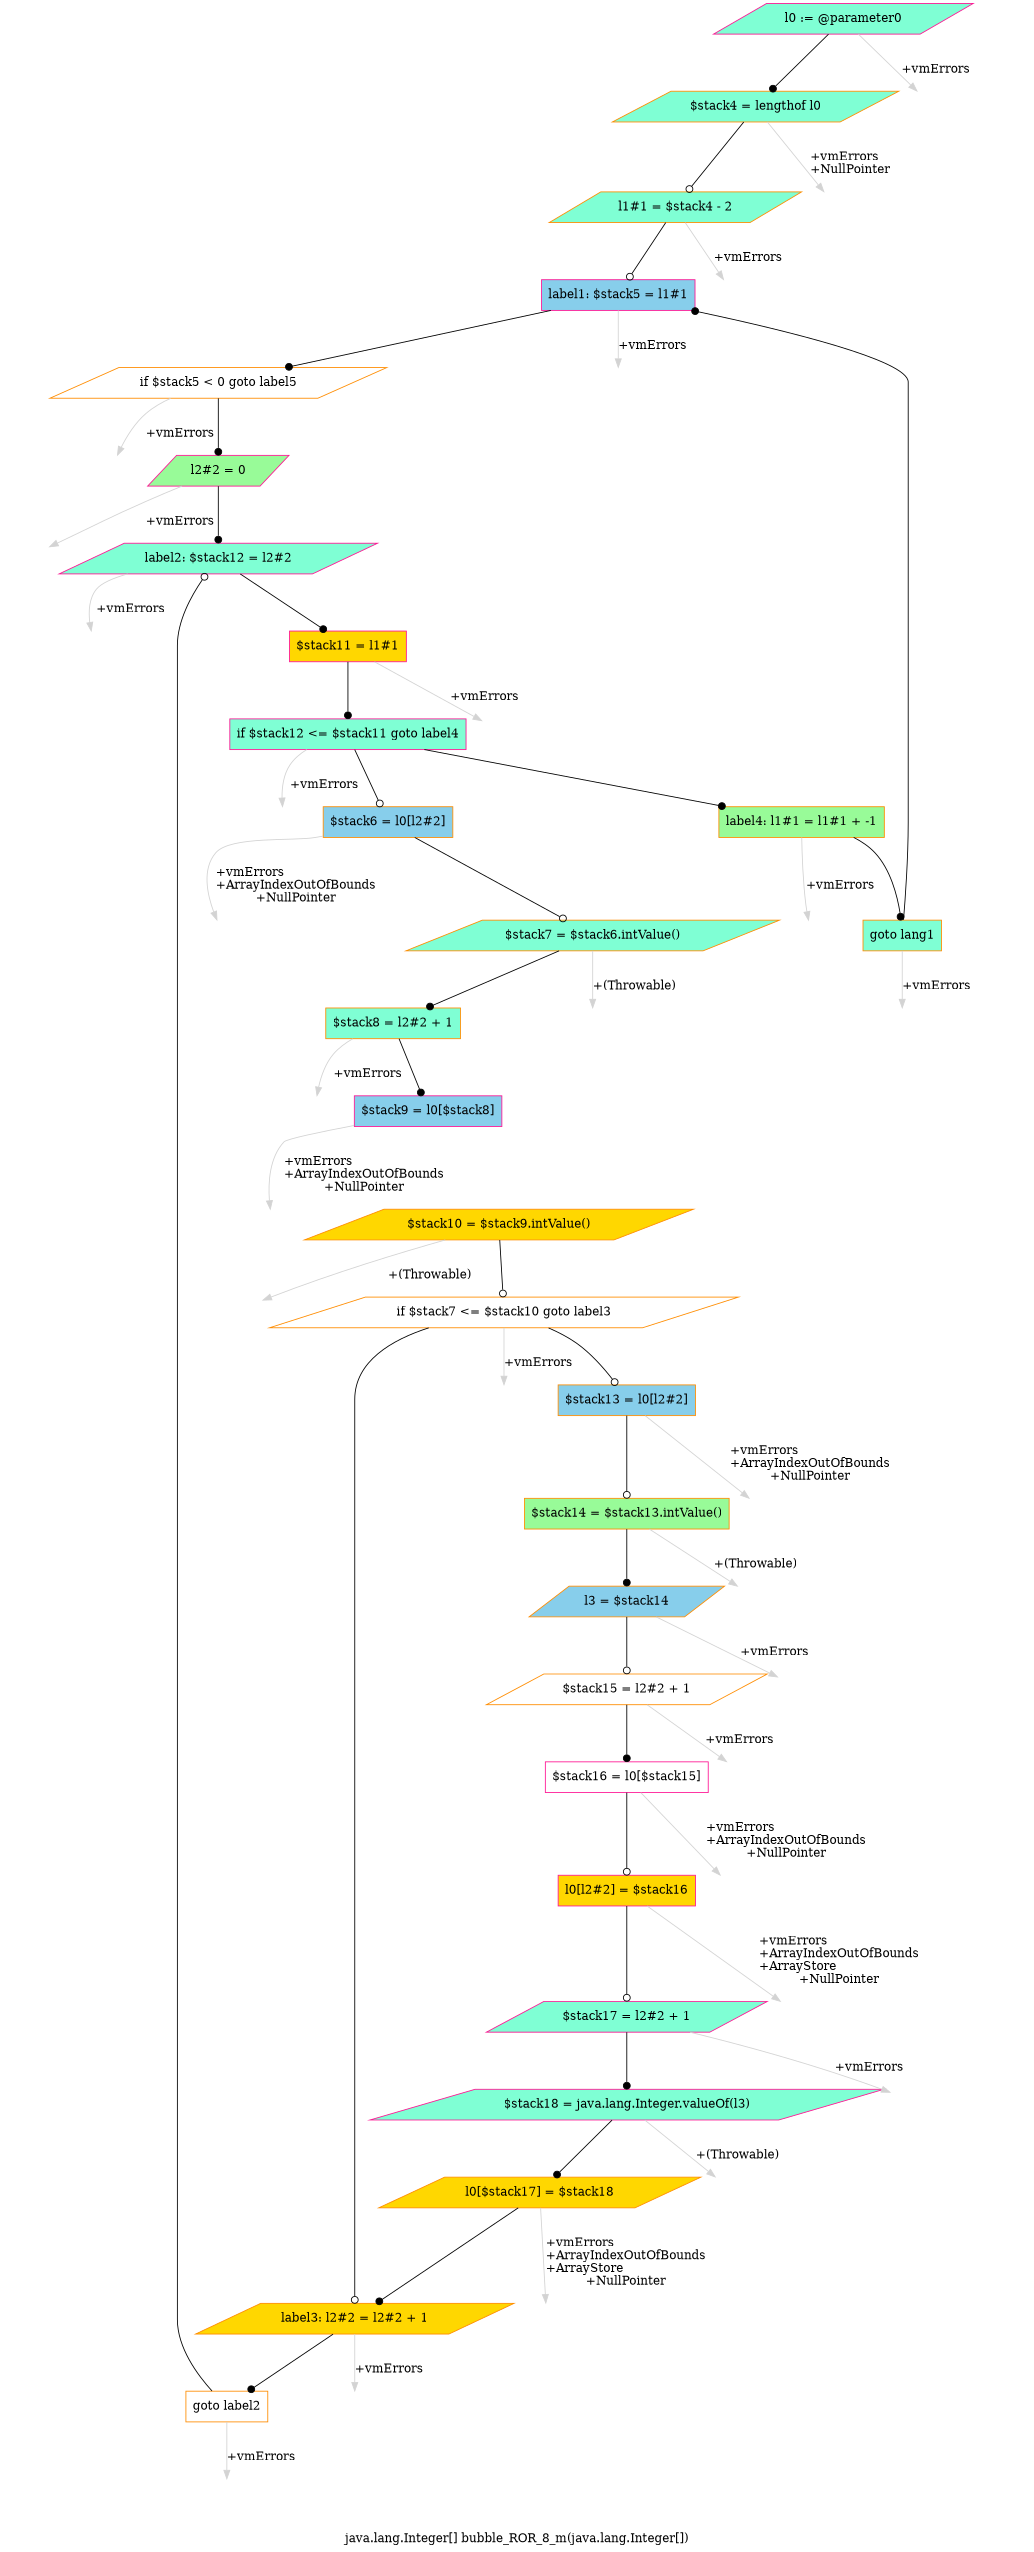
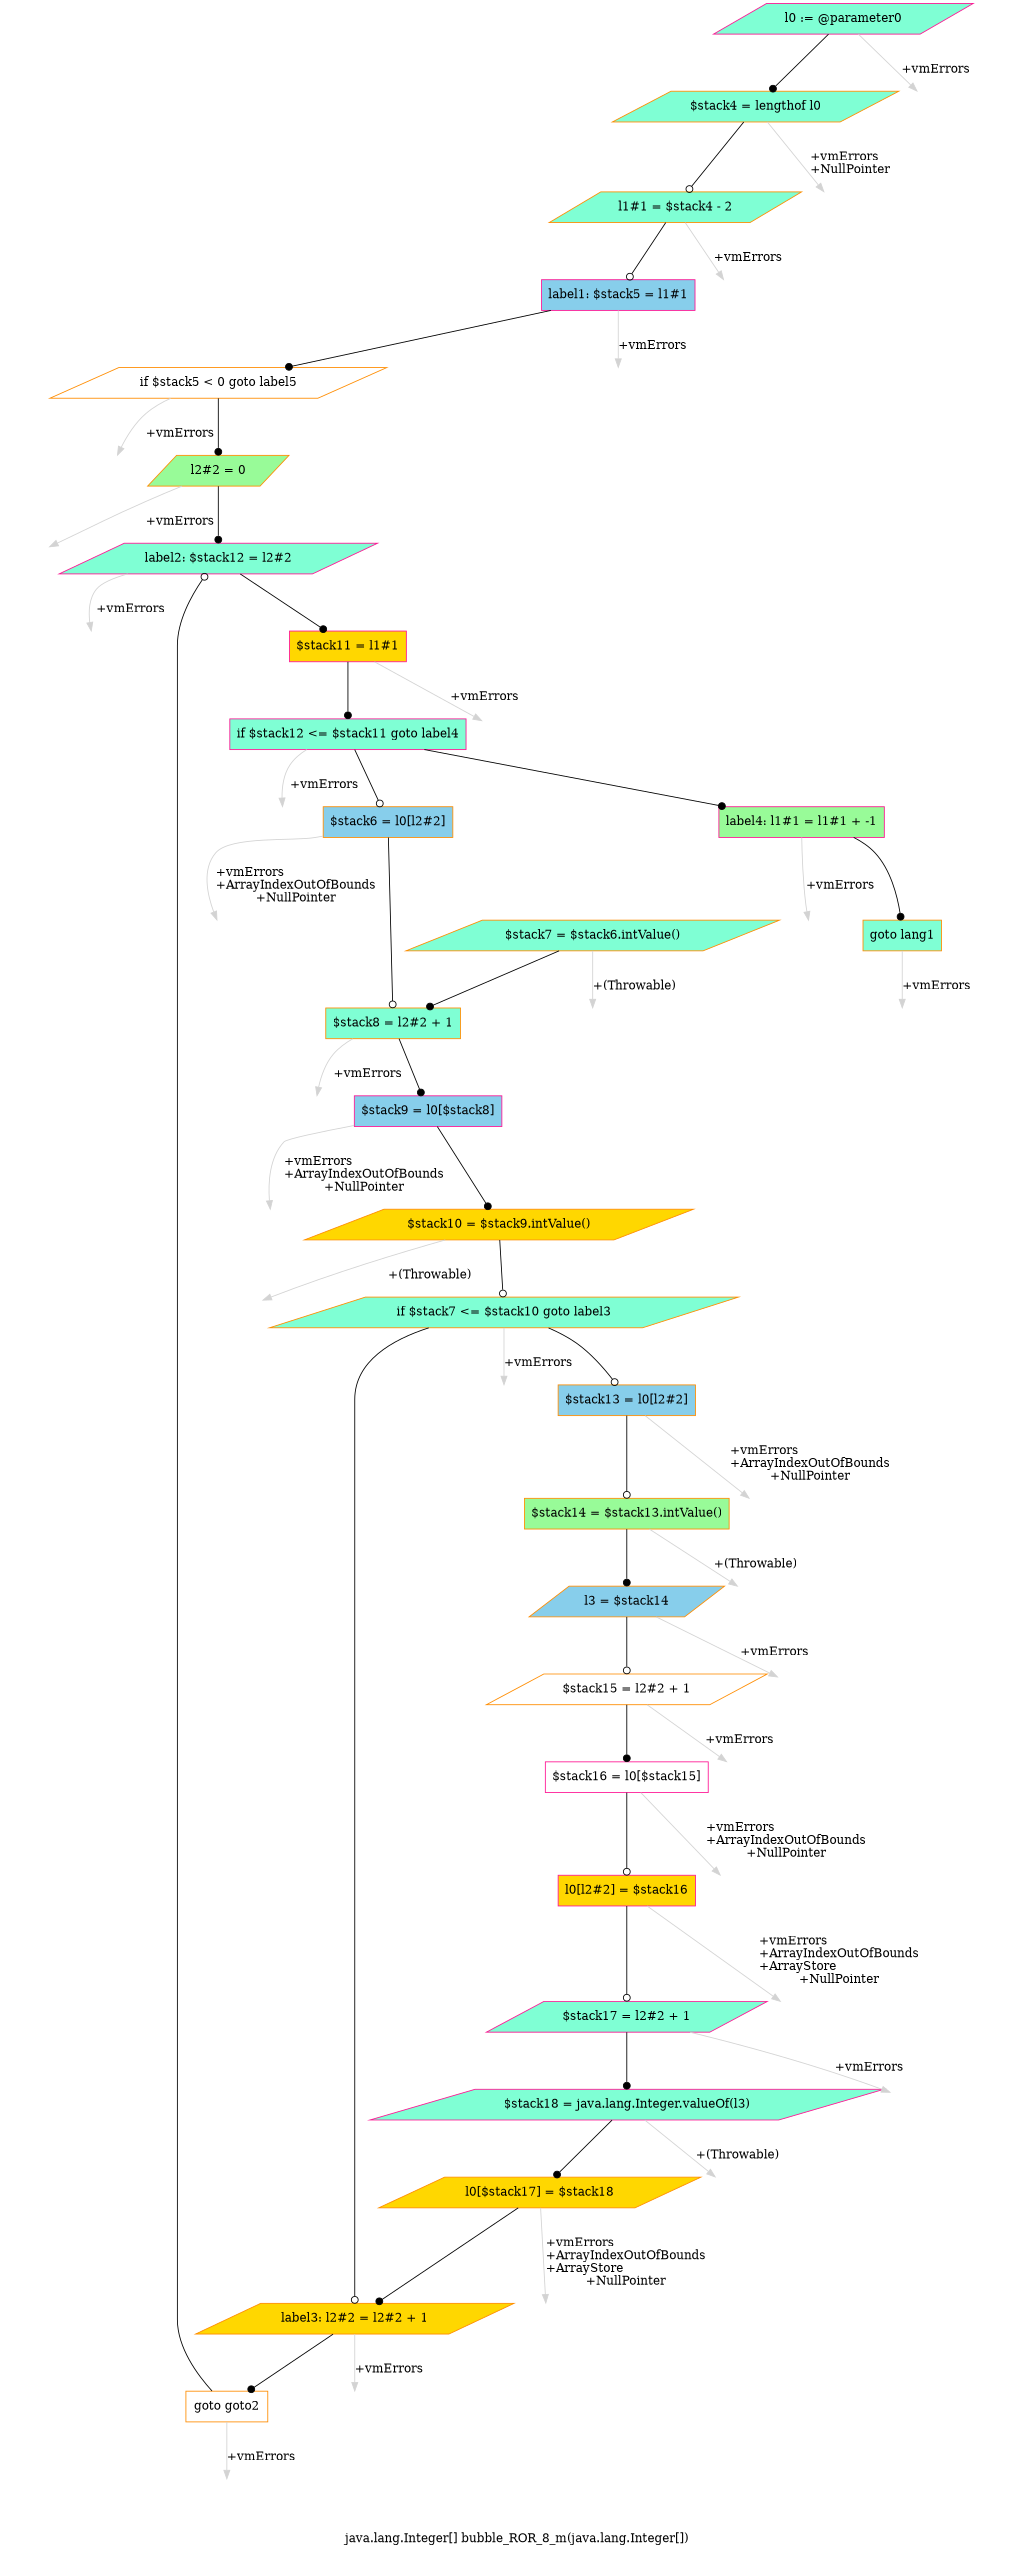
(218, 471) -> (218, 471)
(908, 539) -> none
(802, 822) -> (802, 822)
(487, 877) -> (390, 919)
none -> (462, 1165)
(504, 1312) -> (504, 1312)
(227, 2407) -> (227, 2407)
